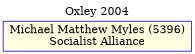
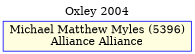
(97, 36) -> (97, 36)
